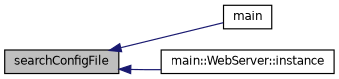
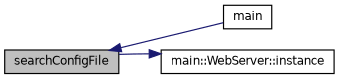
(146, 70) -> (134, 54)
